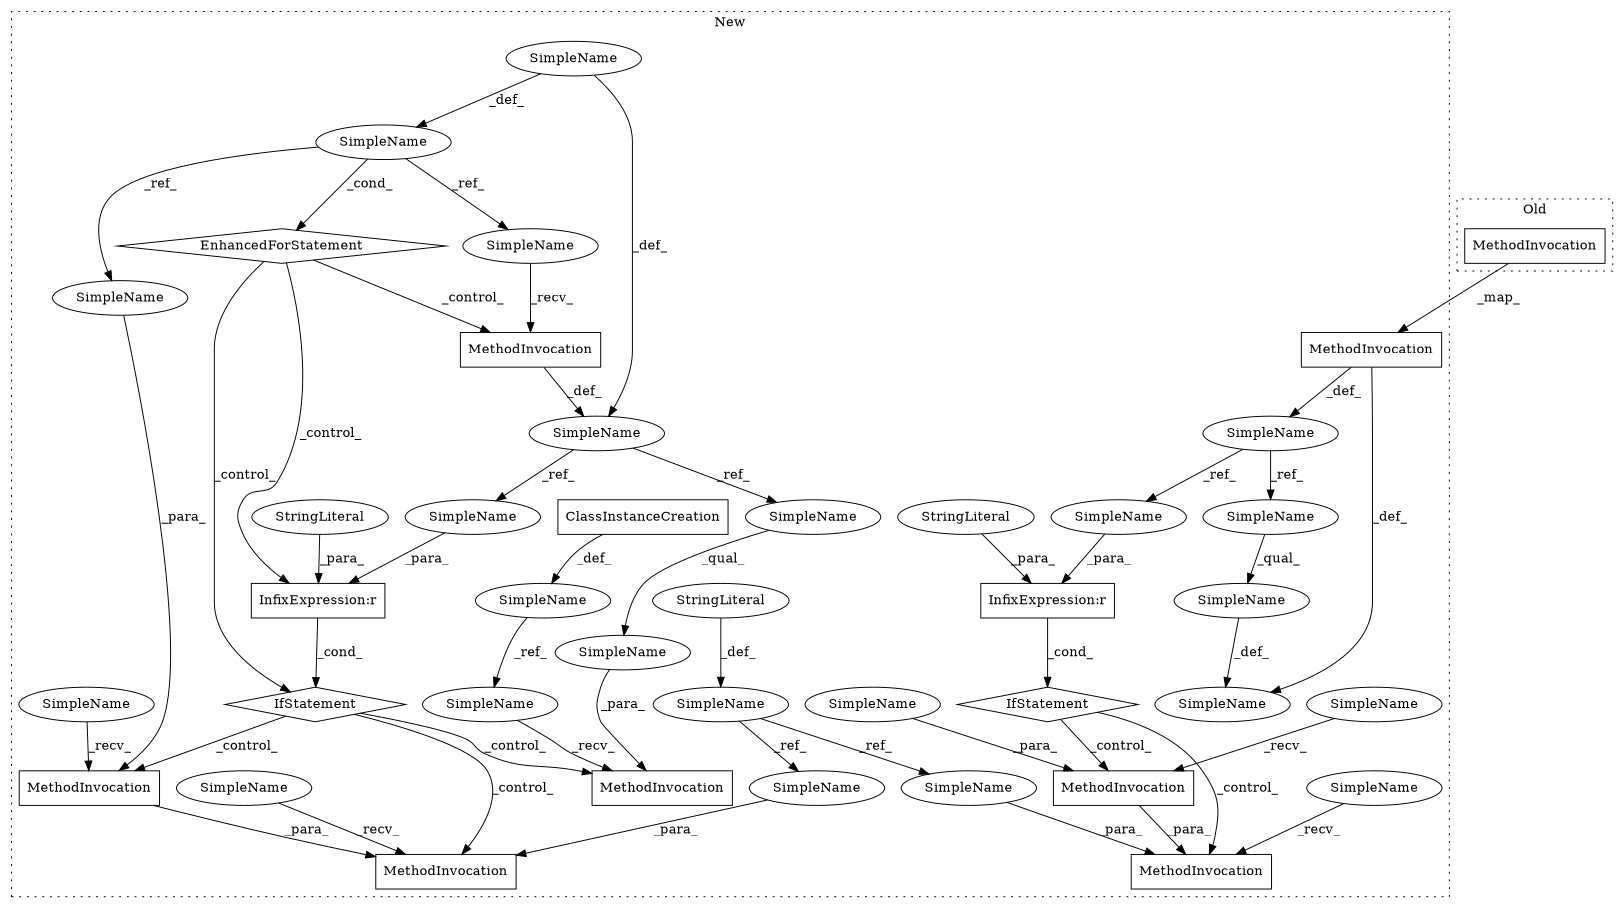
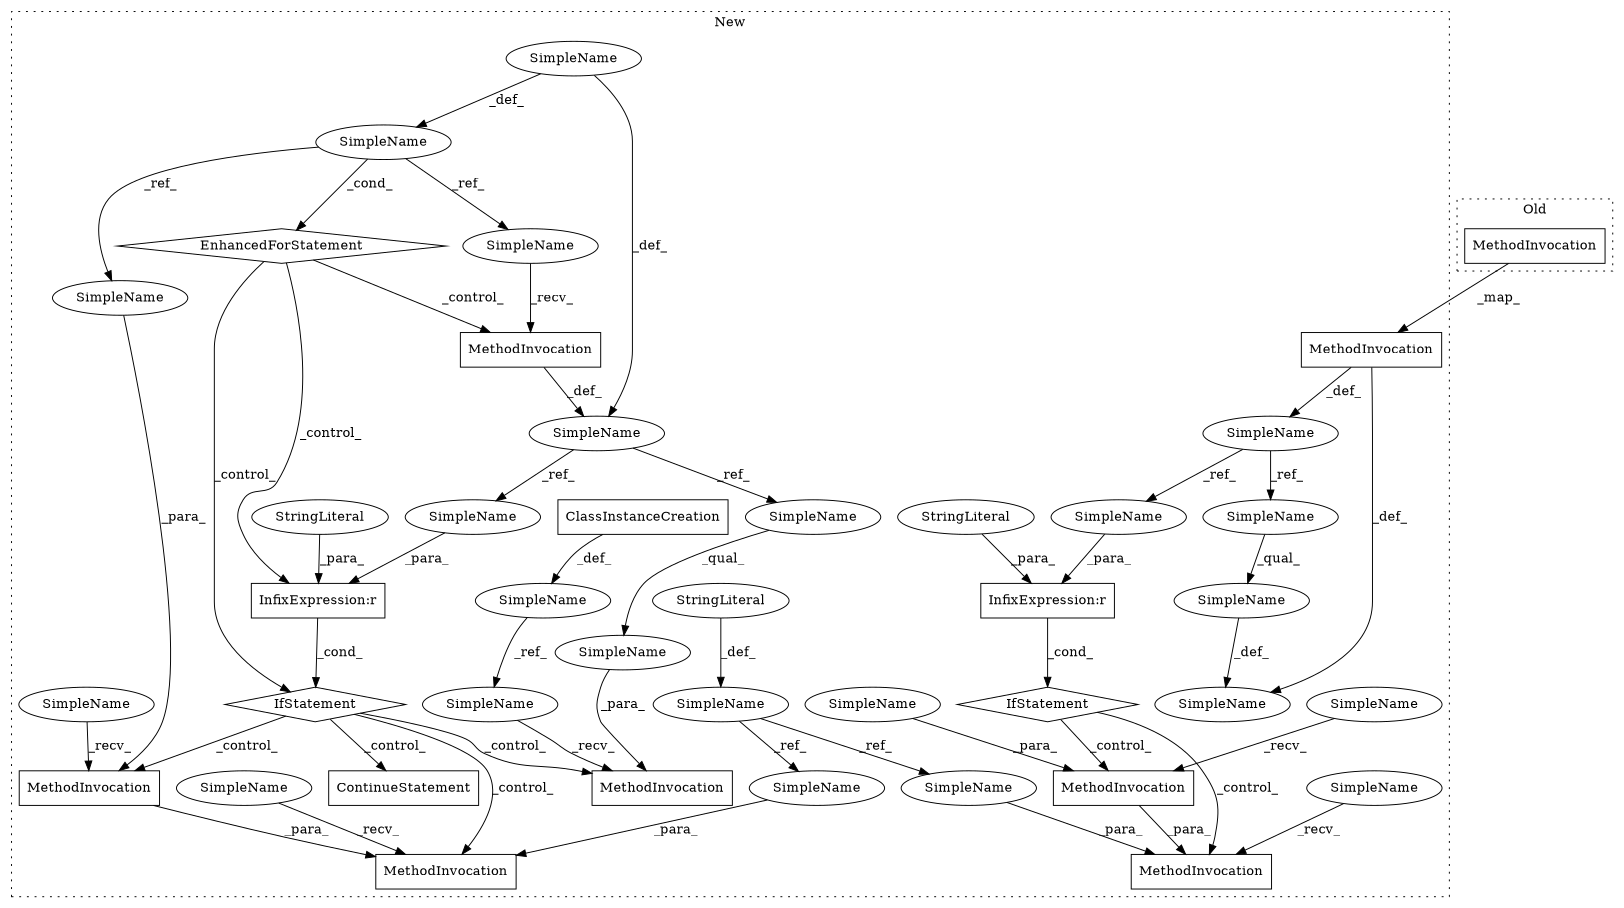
none -> (404, 788)
